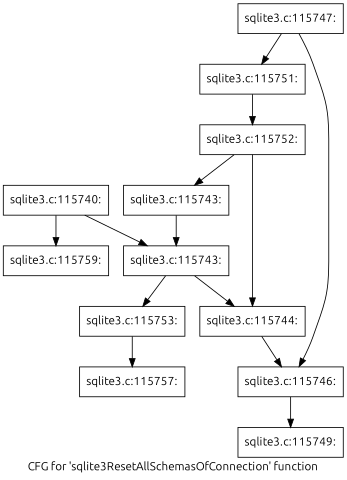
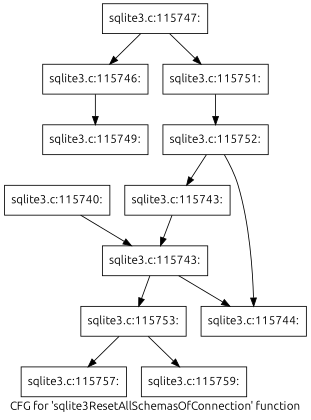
(56, 226) -> (161, 349)
(269, 348) -> none
